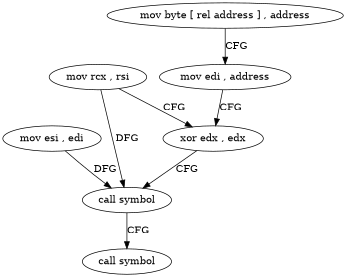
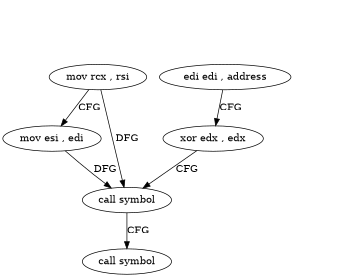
(225, 16) -> none
(225, 77) -> (225, 77)
(152, 106) -> (77, 105)
